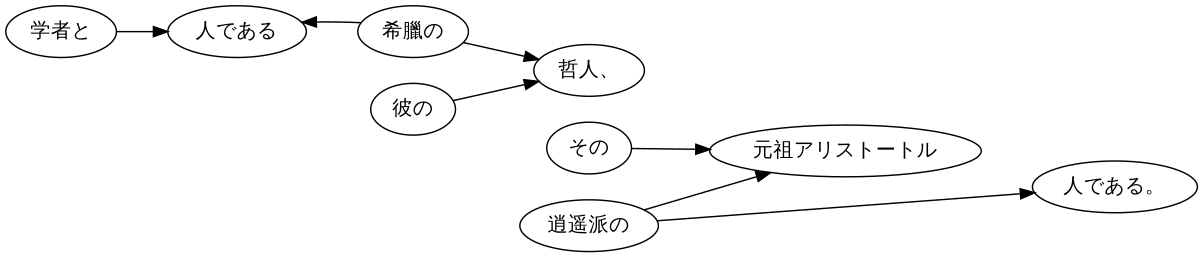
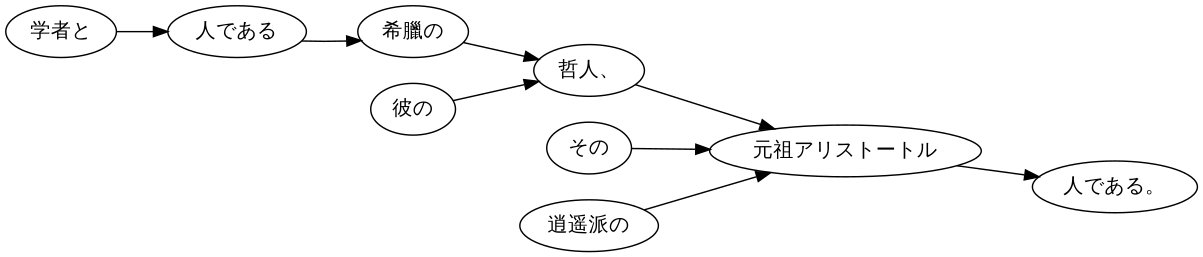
(339, 22) -> (324, 41)
none -> (698, 105)
(839, 207) -> (991, 170)
